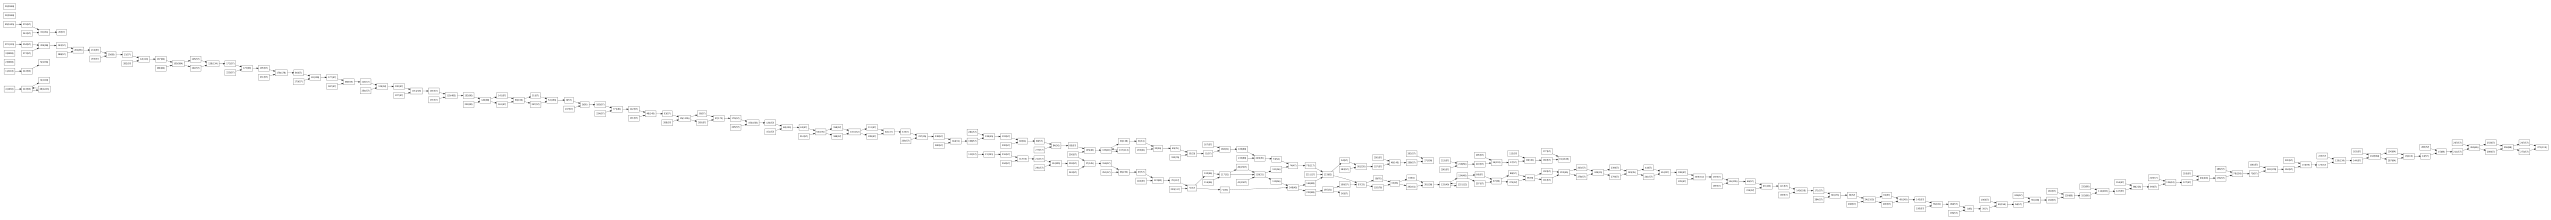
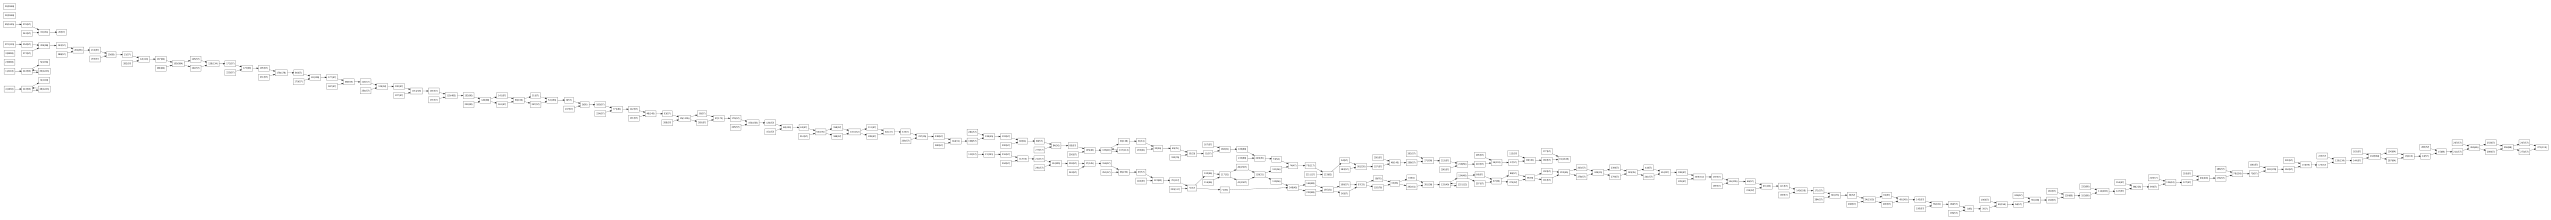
none -> (44, 71)
(1081, 159) -> (1080, 163)
none -> (1436, 161)
(1241, 175) -> (1232, 178)
(1344, 178) -> (1352, 189)
(1318, 179) -> (1318, 186)
